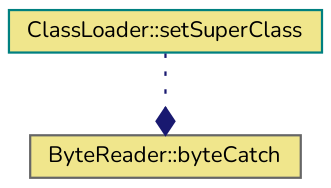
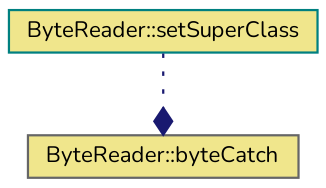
(165, 31) -> (163, 31)
